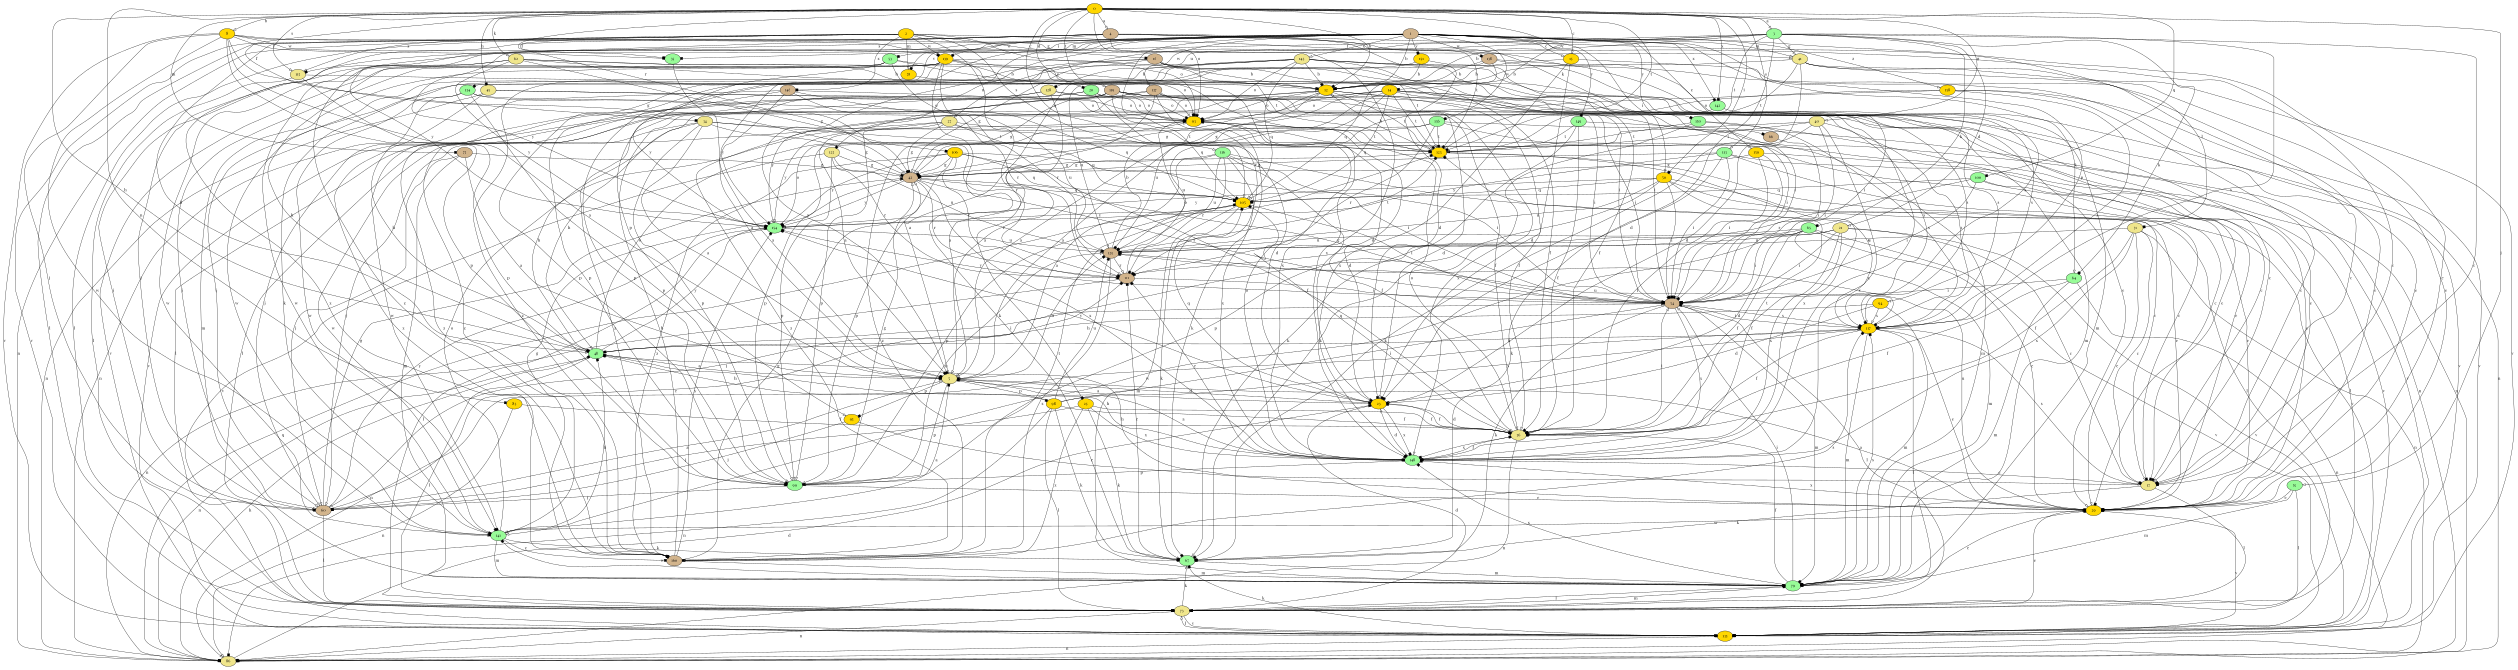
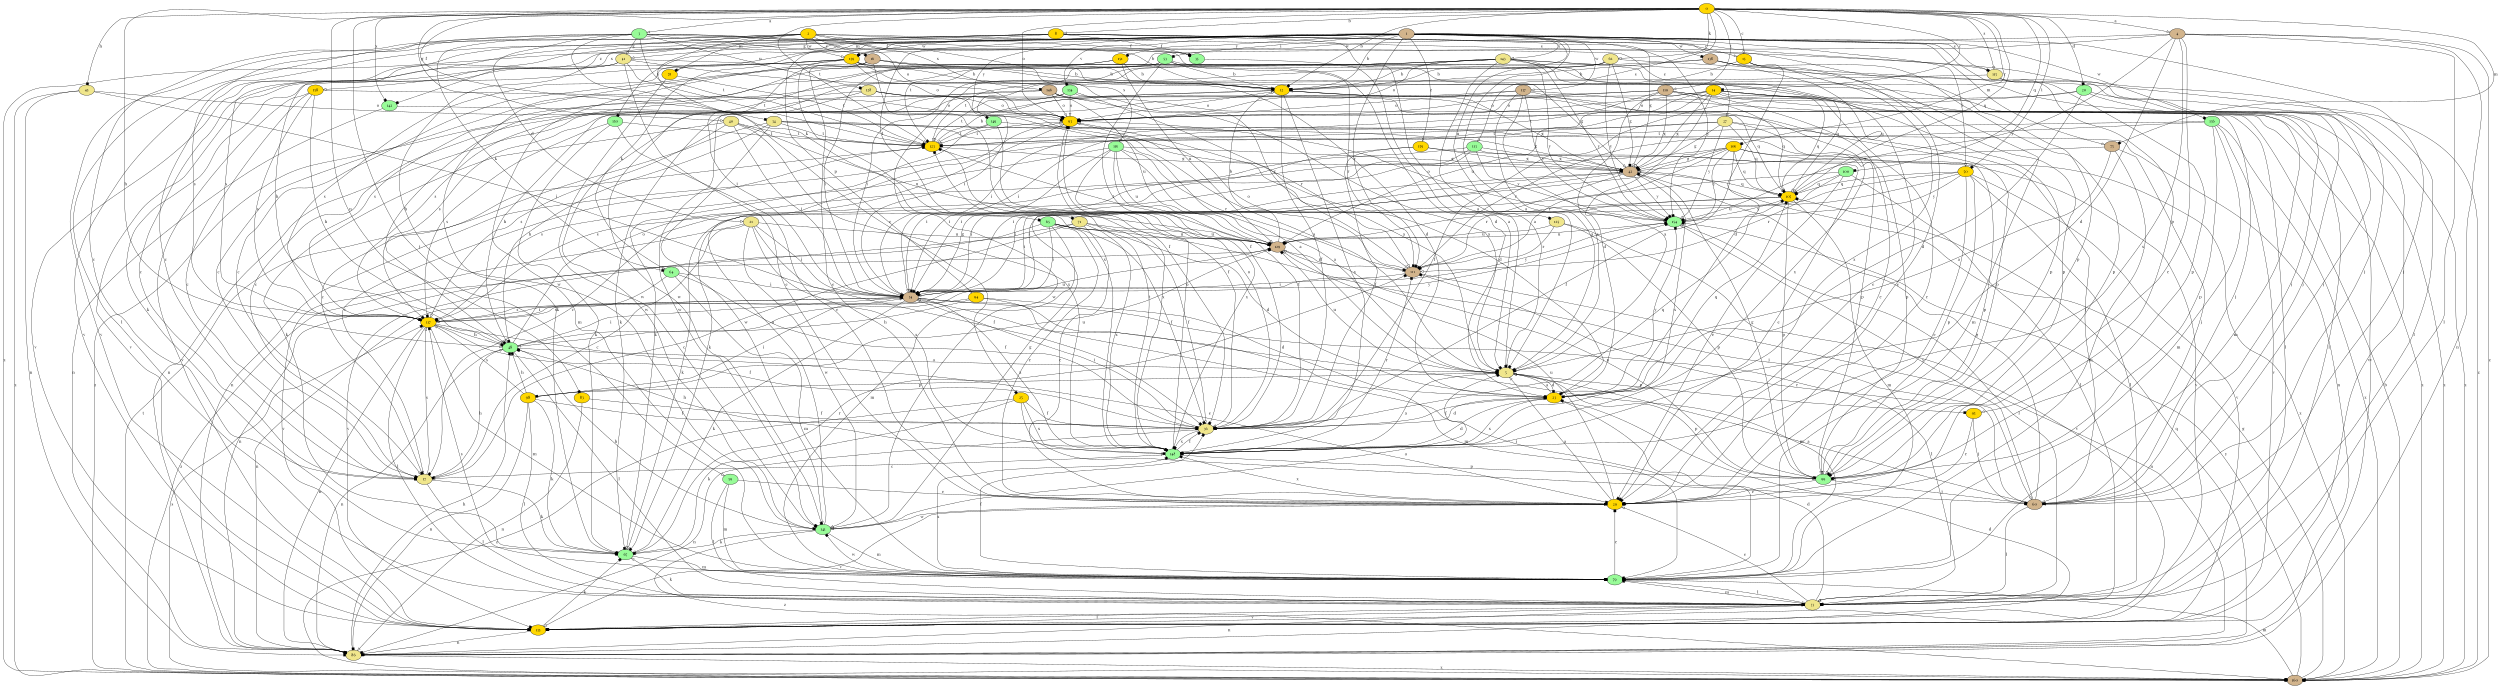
(1698, 42) -> (1946, 61)
none -> (503, 102)
(1257, 120) -> none
(352, 123) -> (448, 185)
(1771, 137) -> none
(869, 167) -> none
none -> (1070, 187)
(1845, 473) -> (841, 571)
none -> (1323, 668)
